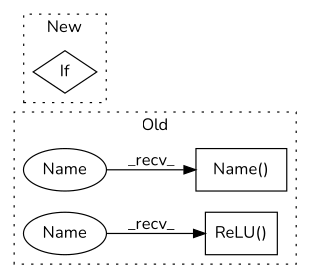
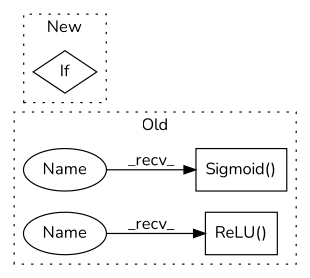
(241, 170) -> (241, 170)
